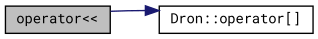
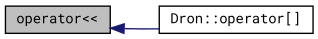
(128, 11) -> (142, 29)
